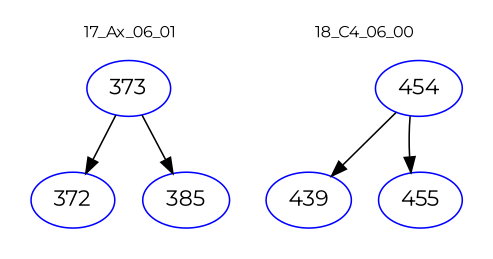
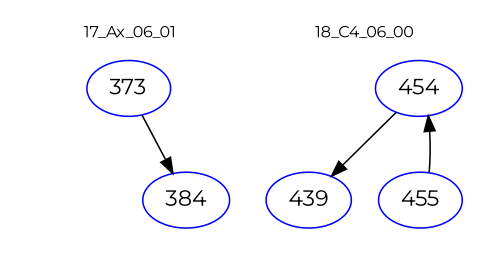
(409, 136) -> (430, 152)
(73, 200) -> none
(186, 200) -> (186, 200)
